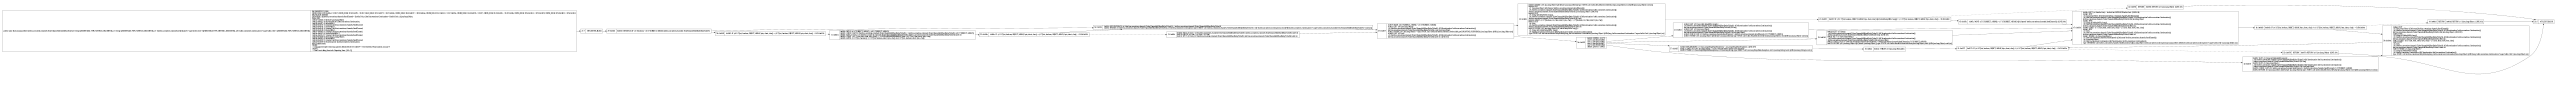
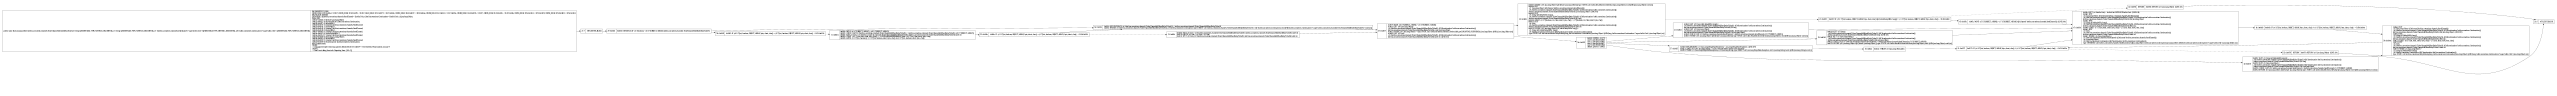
(2456, 22) -> none
